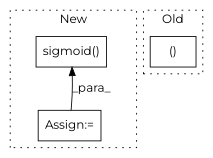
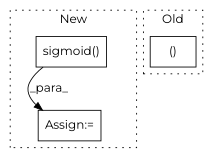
(72, 93) -> (29, 84)
